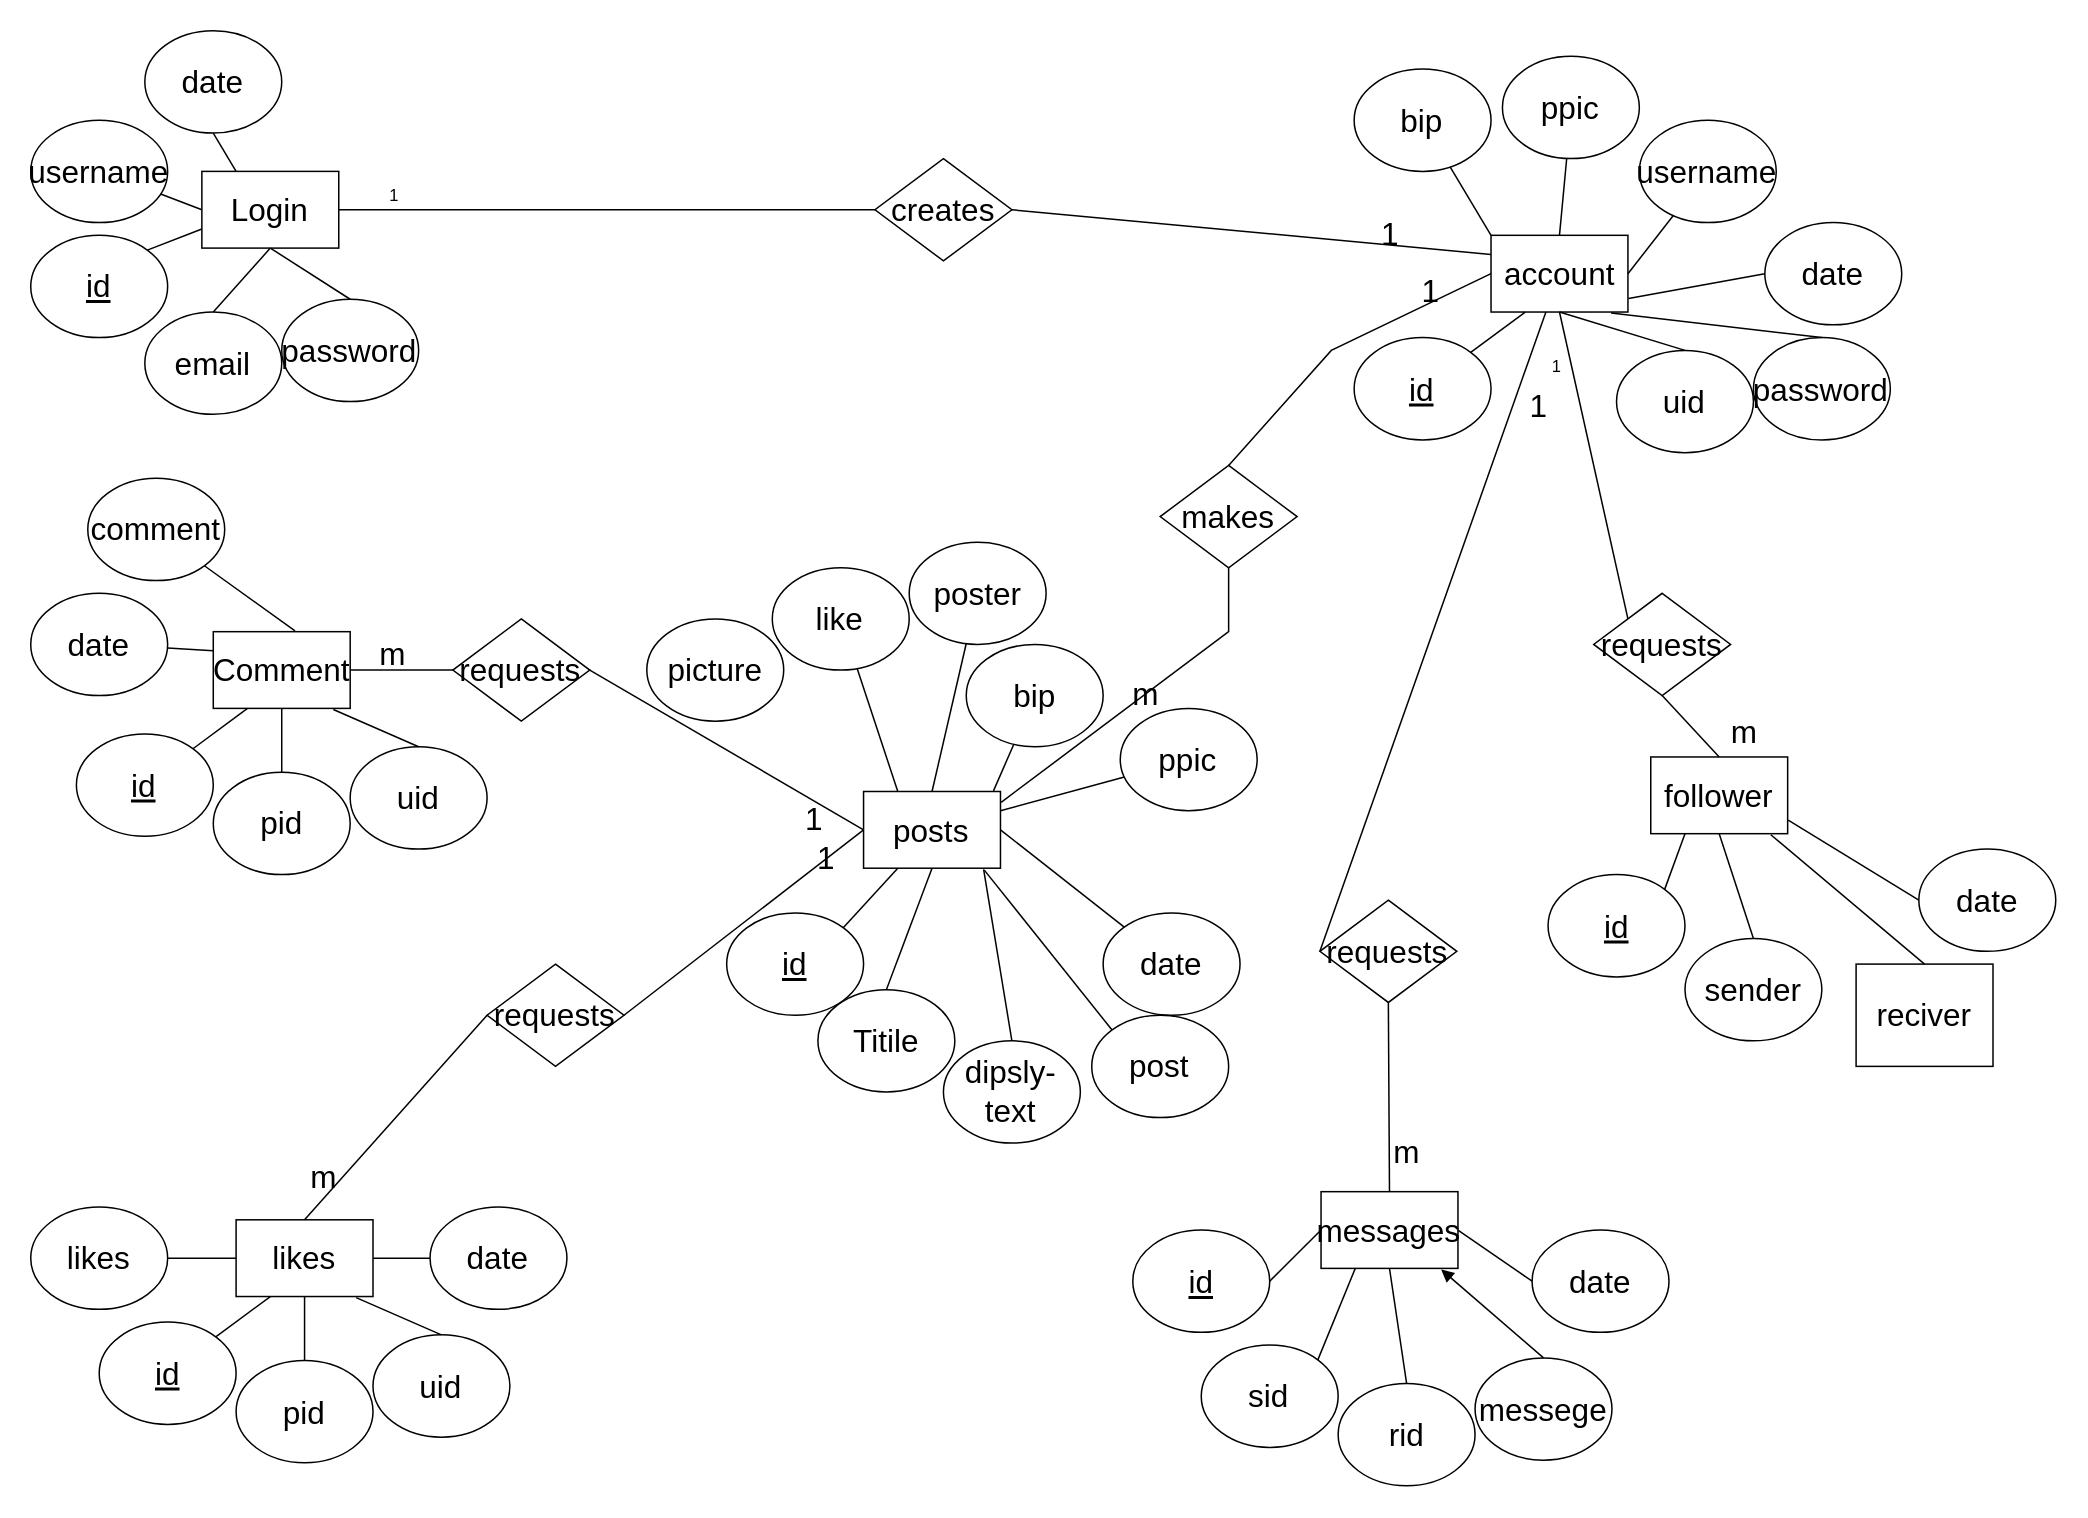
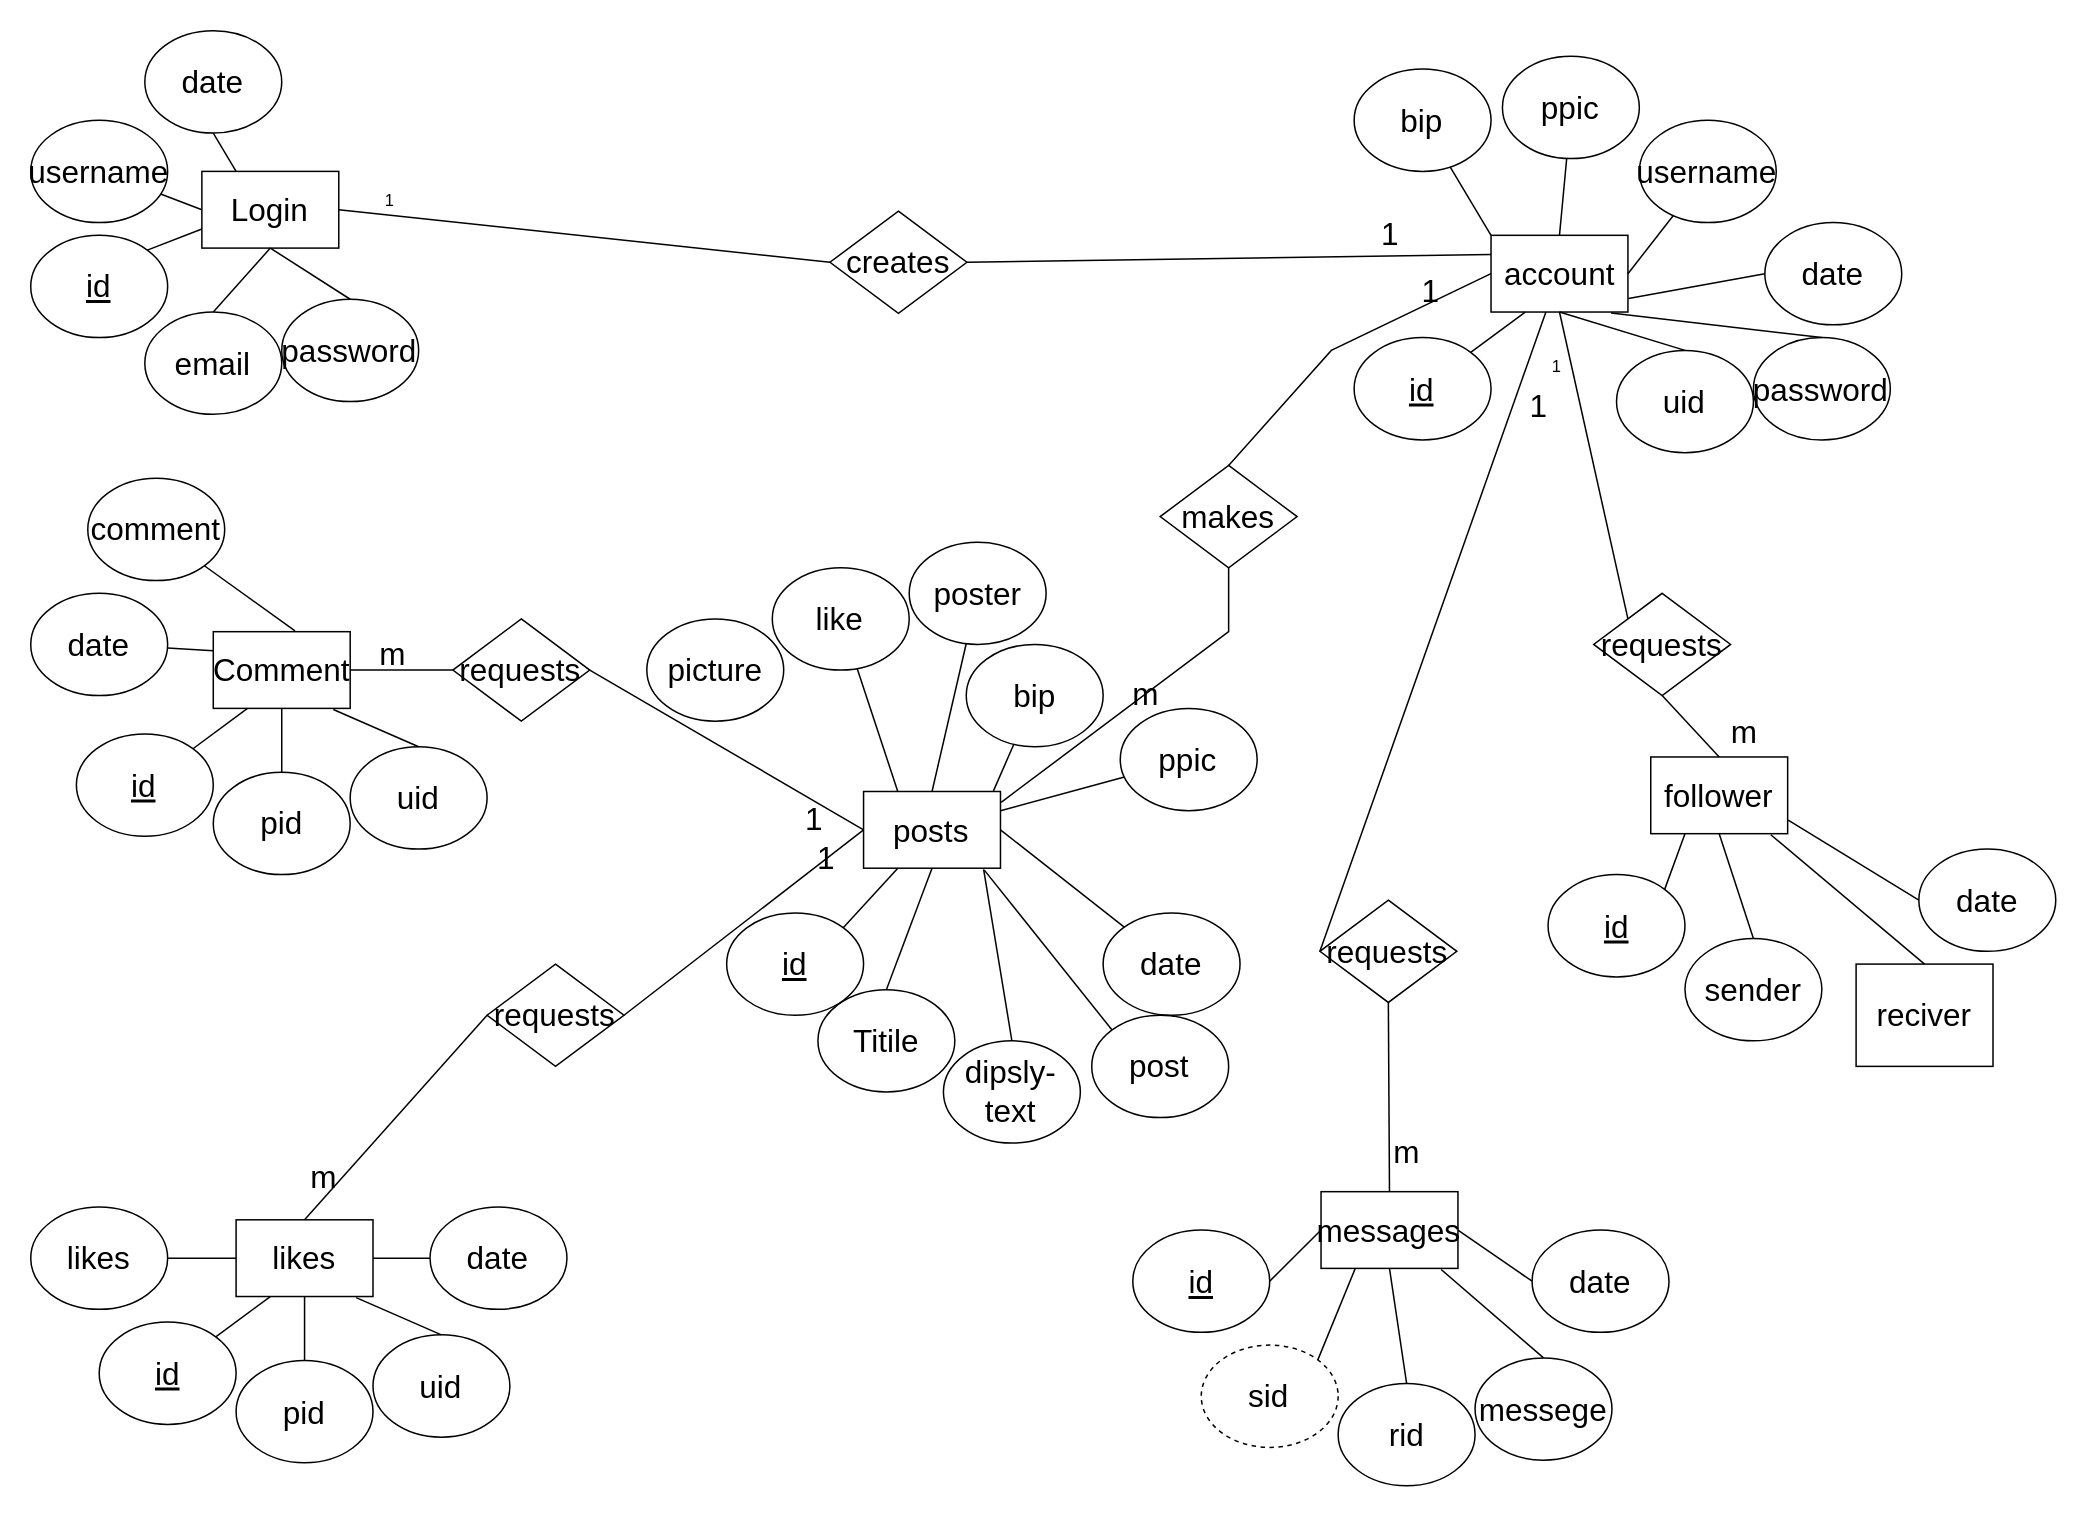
(943, 210) -> (898, 262)
(1451, 1278) -> (1446, 1274)
(1270, 1396) -> (1270, 1396)
